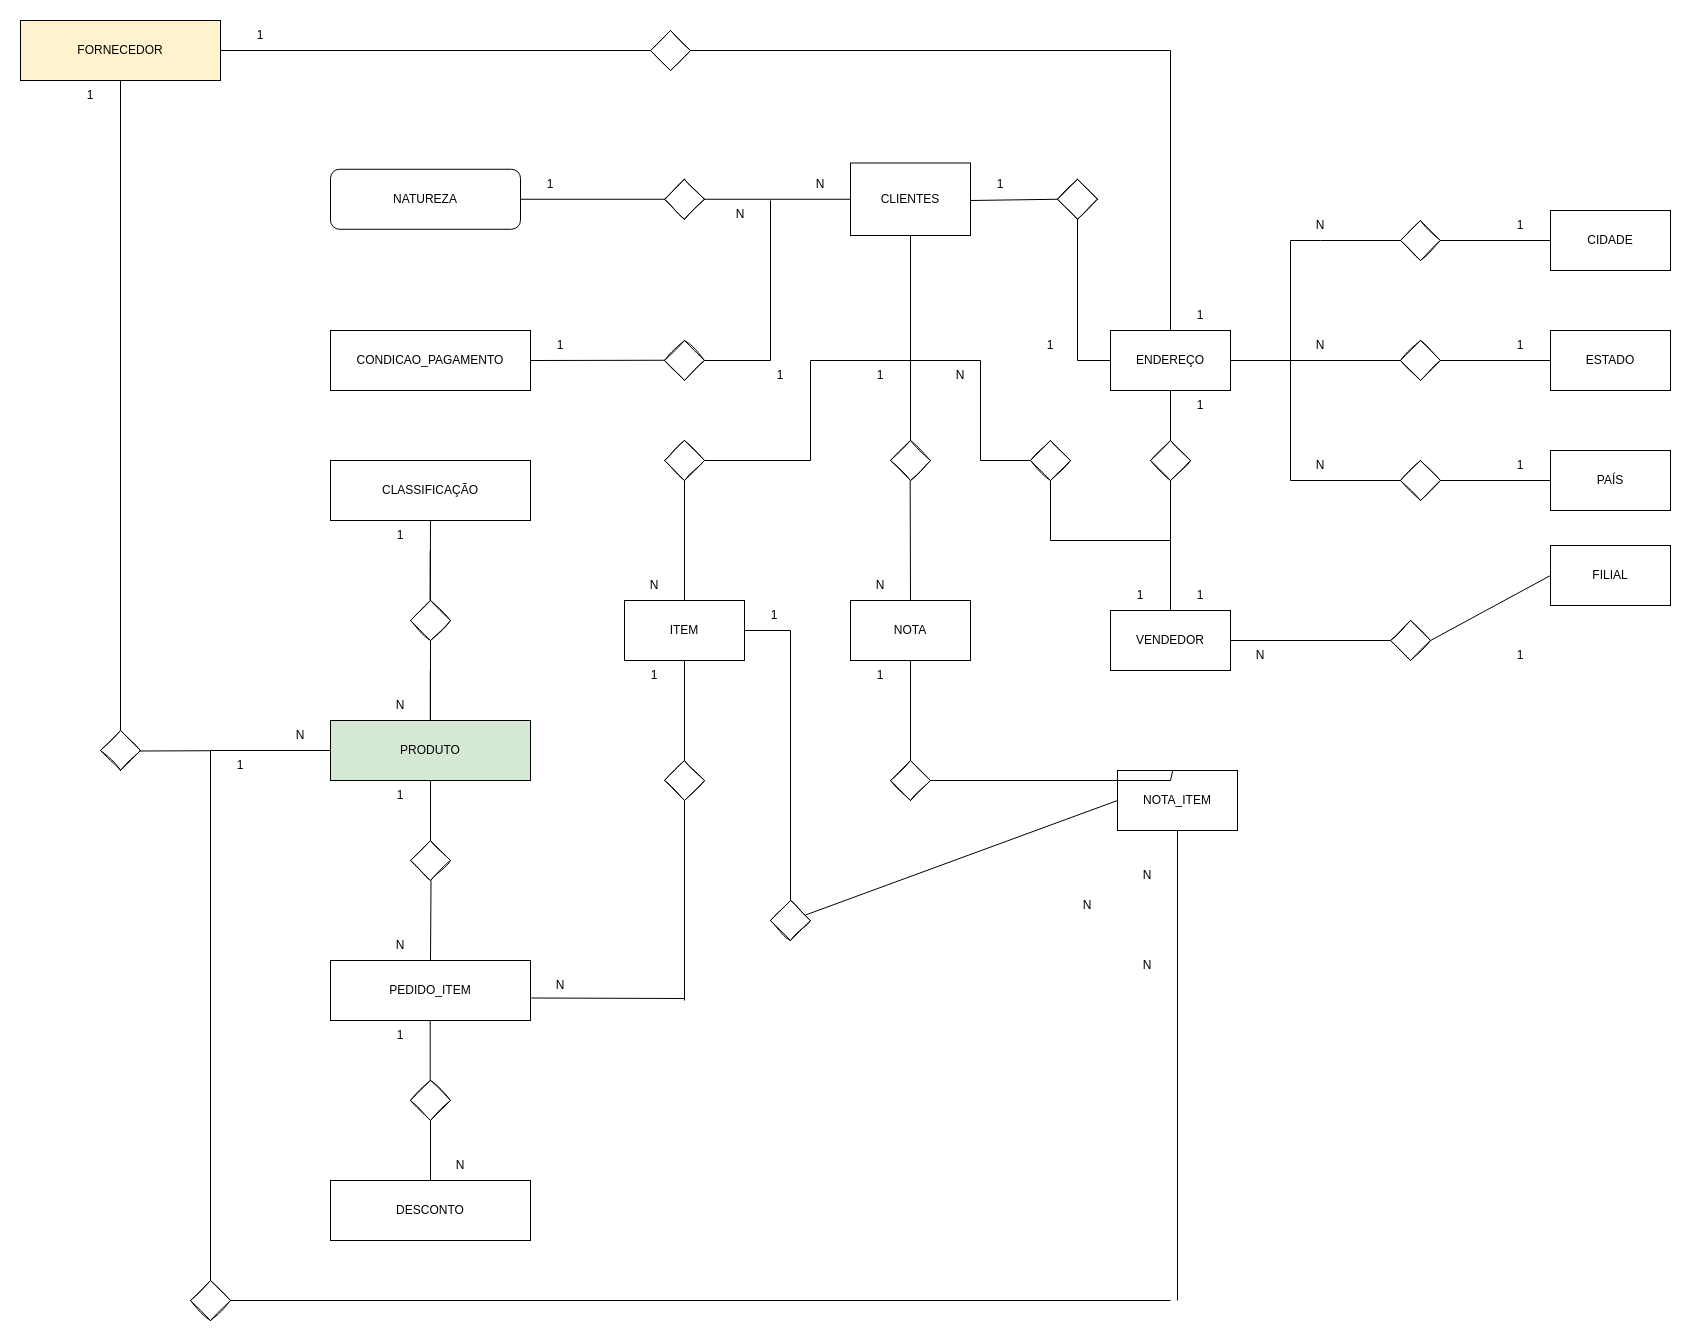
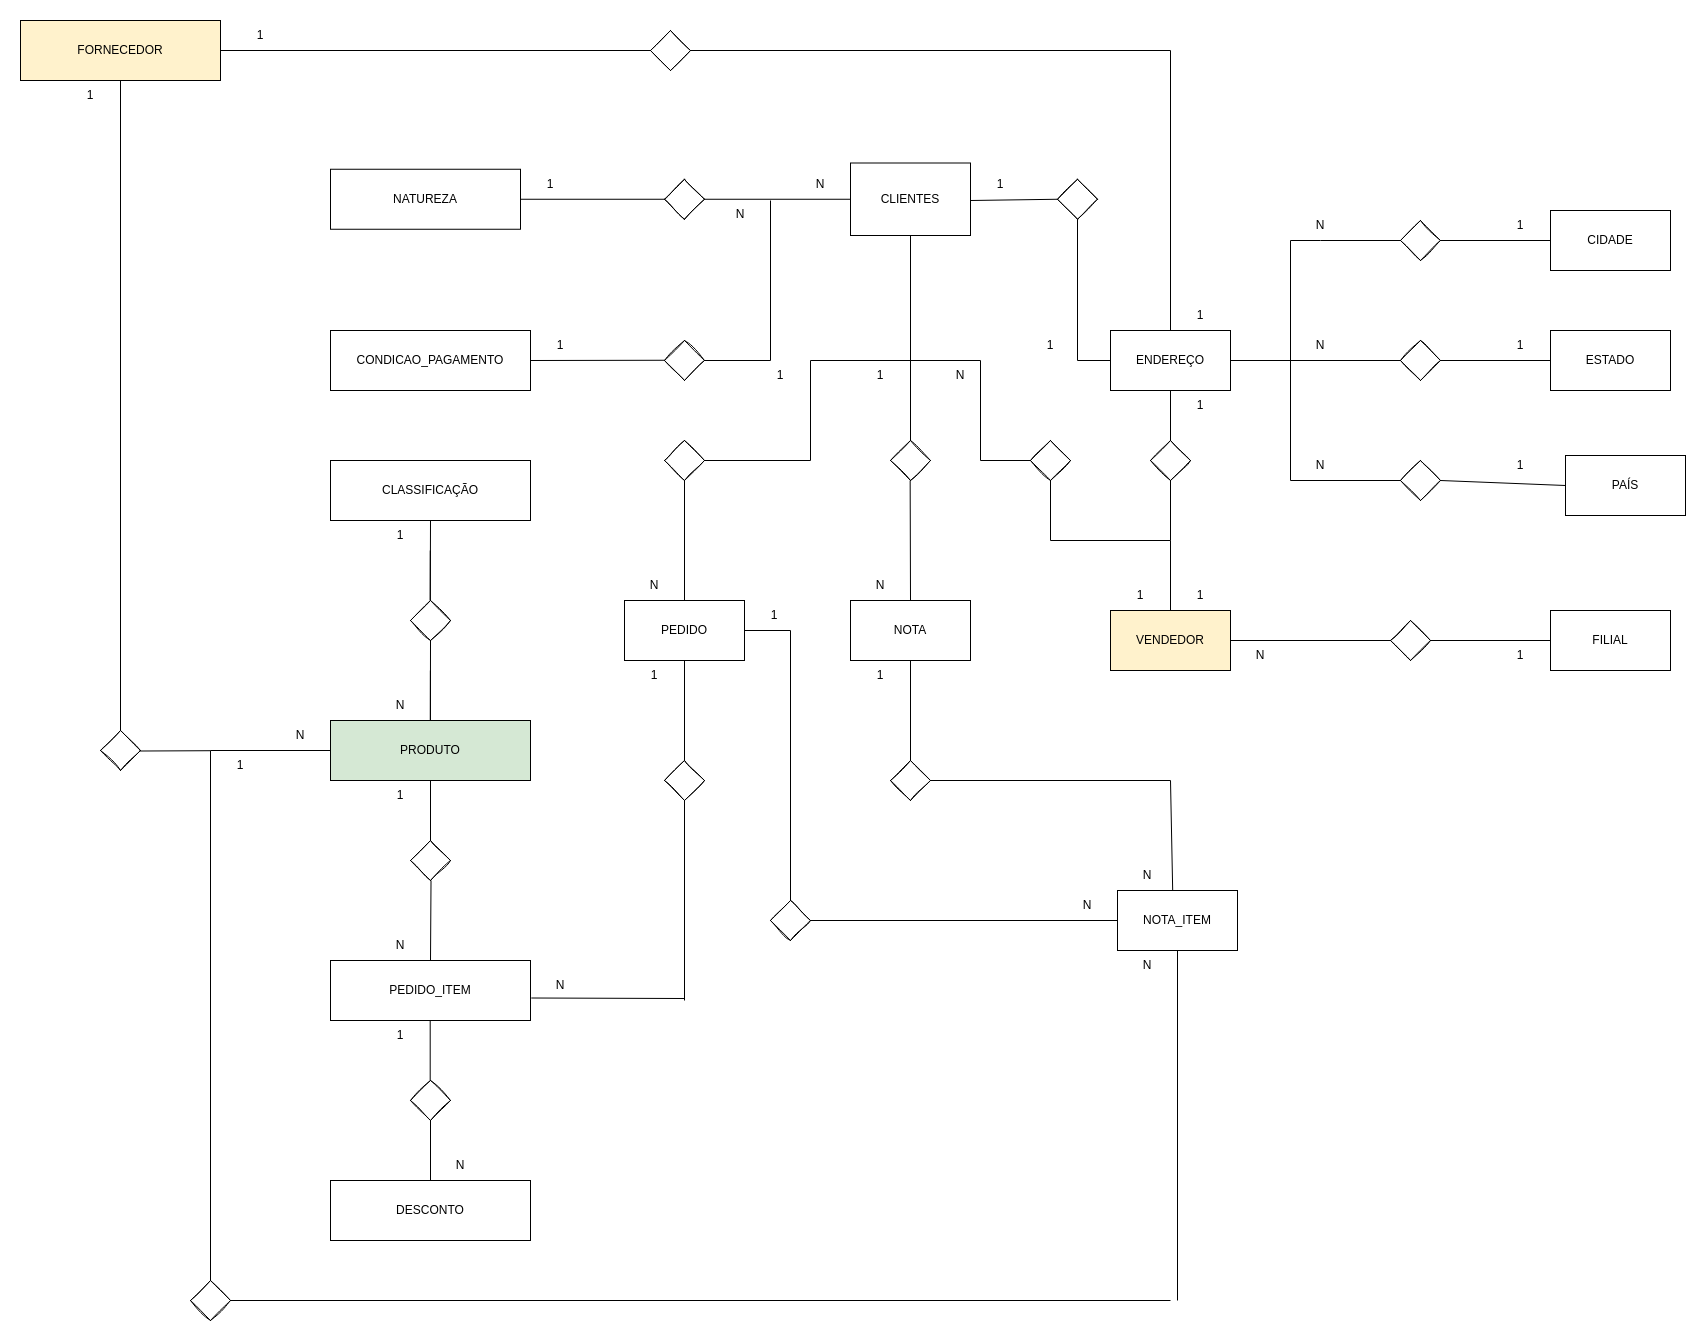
(426, 199) -> (426, 199)
(1611, 481) -> (1626, 486)
(1611, 576) -> (1611, 641)
(685, 631) -> (685, 631)
(1171, 641) -> (1171, 641)
(1178, 801) -> (1178, 921)
